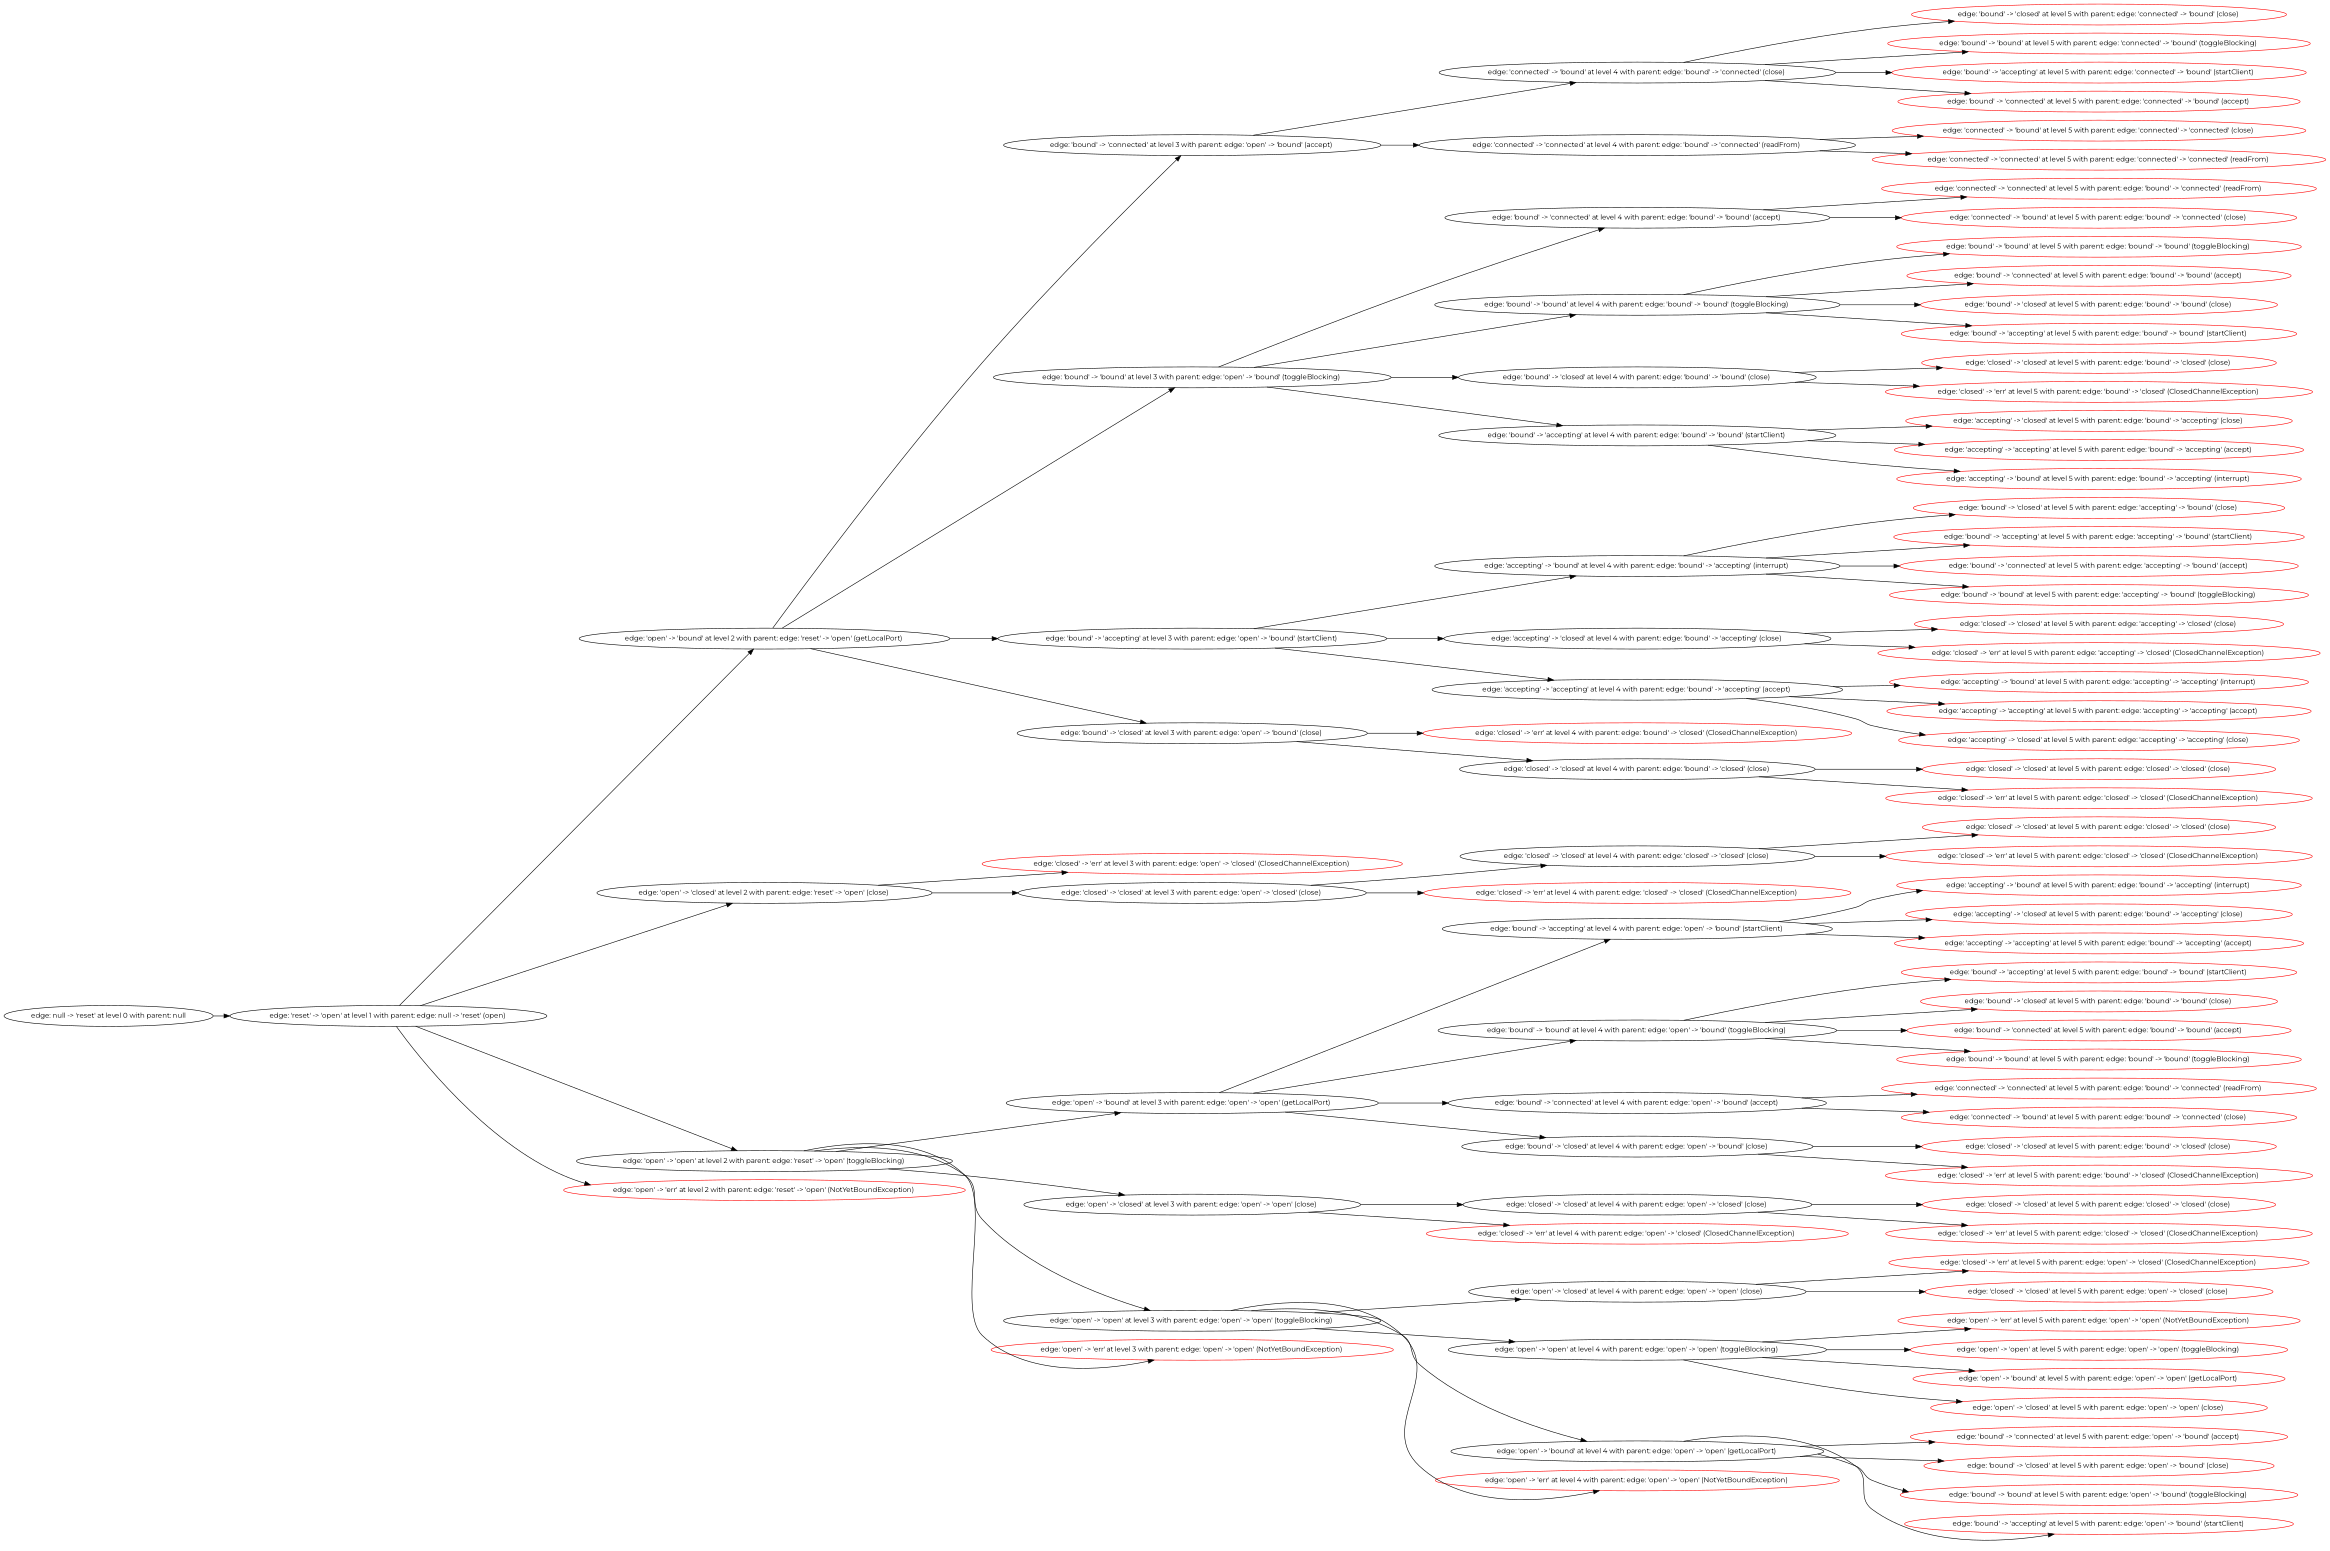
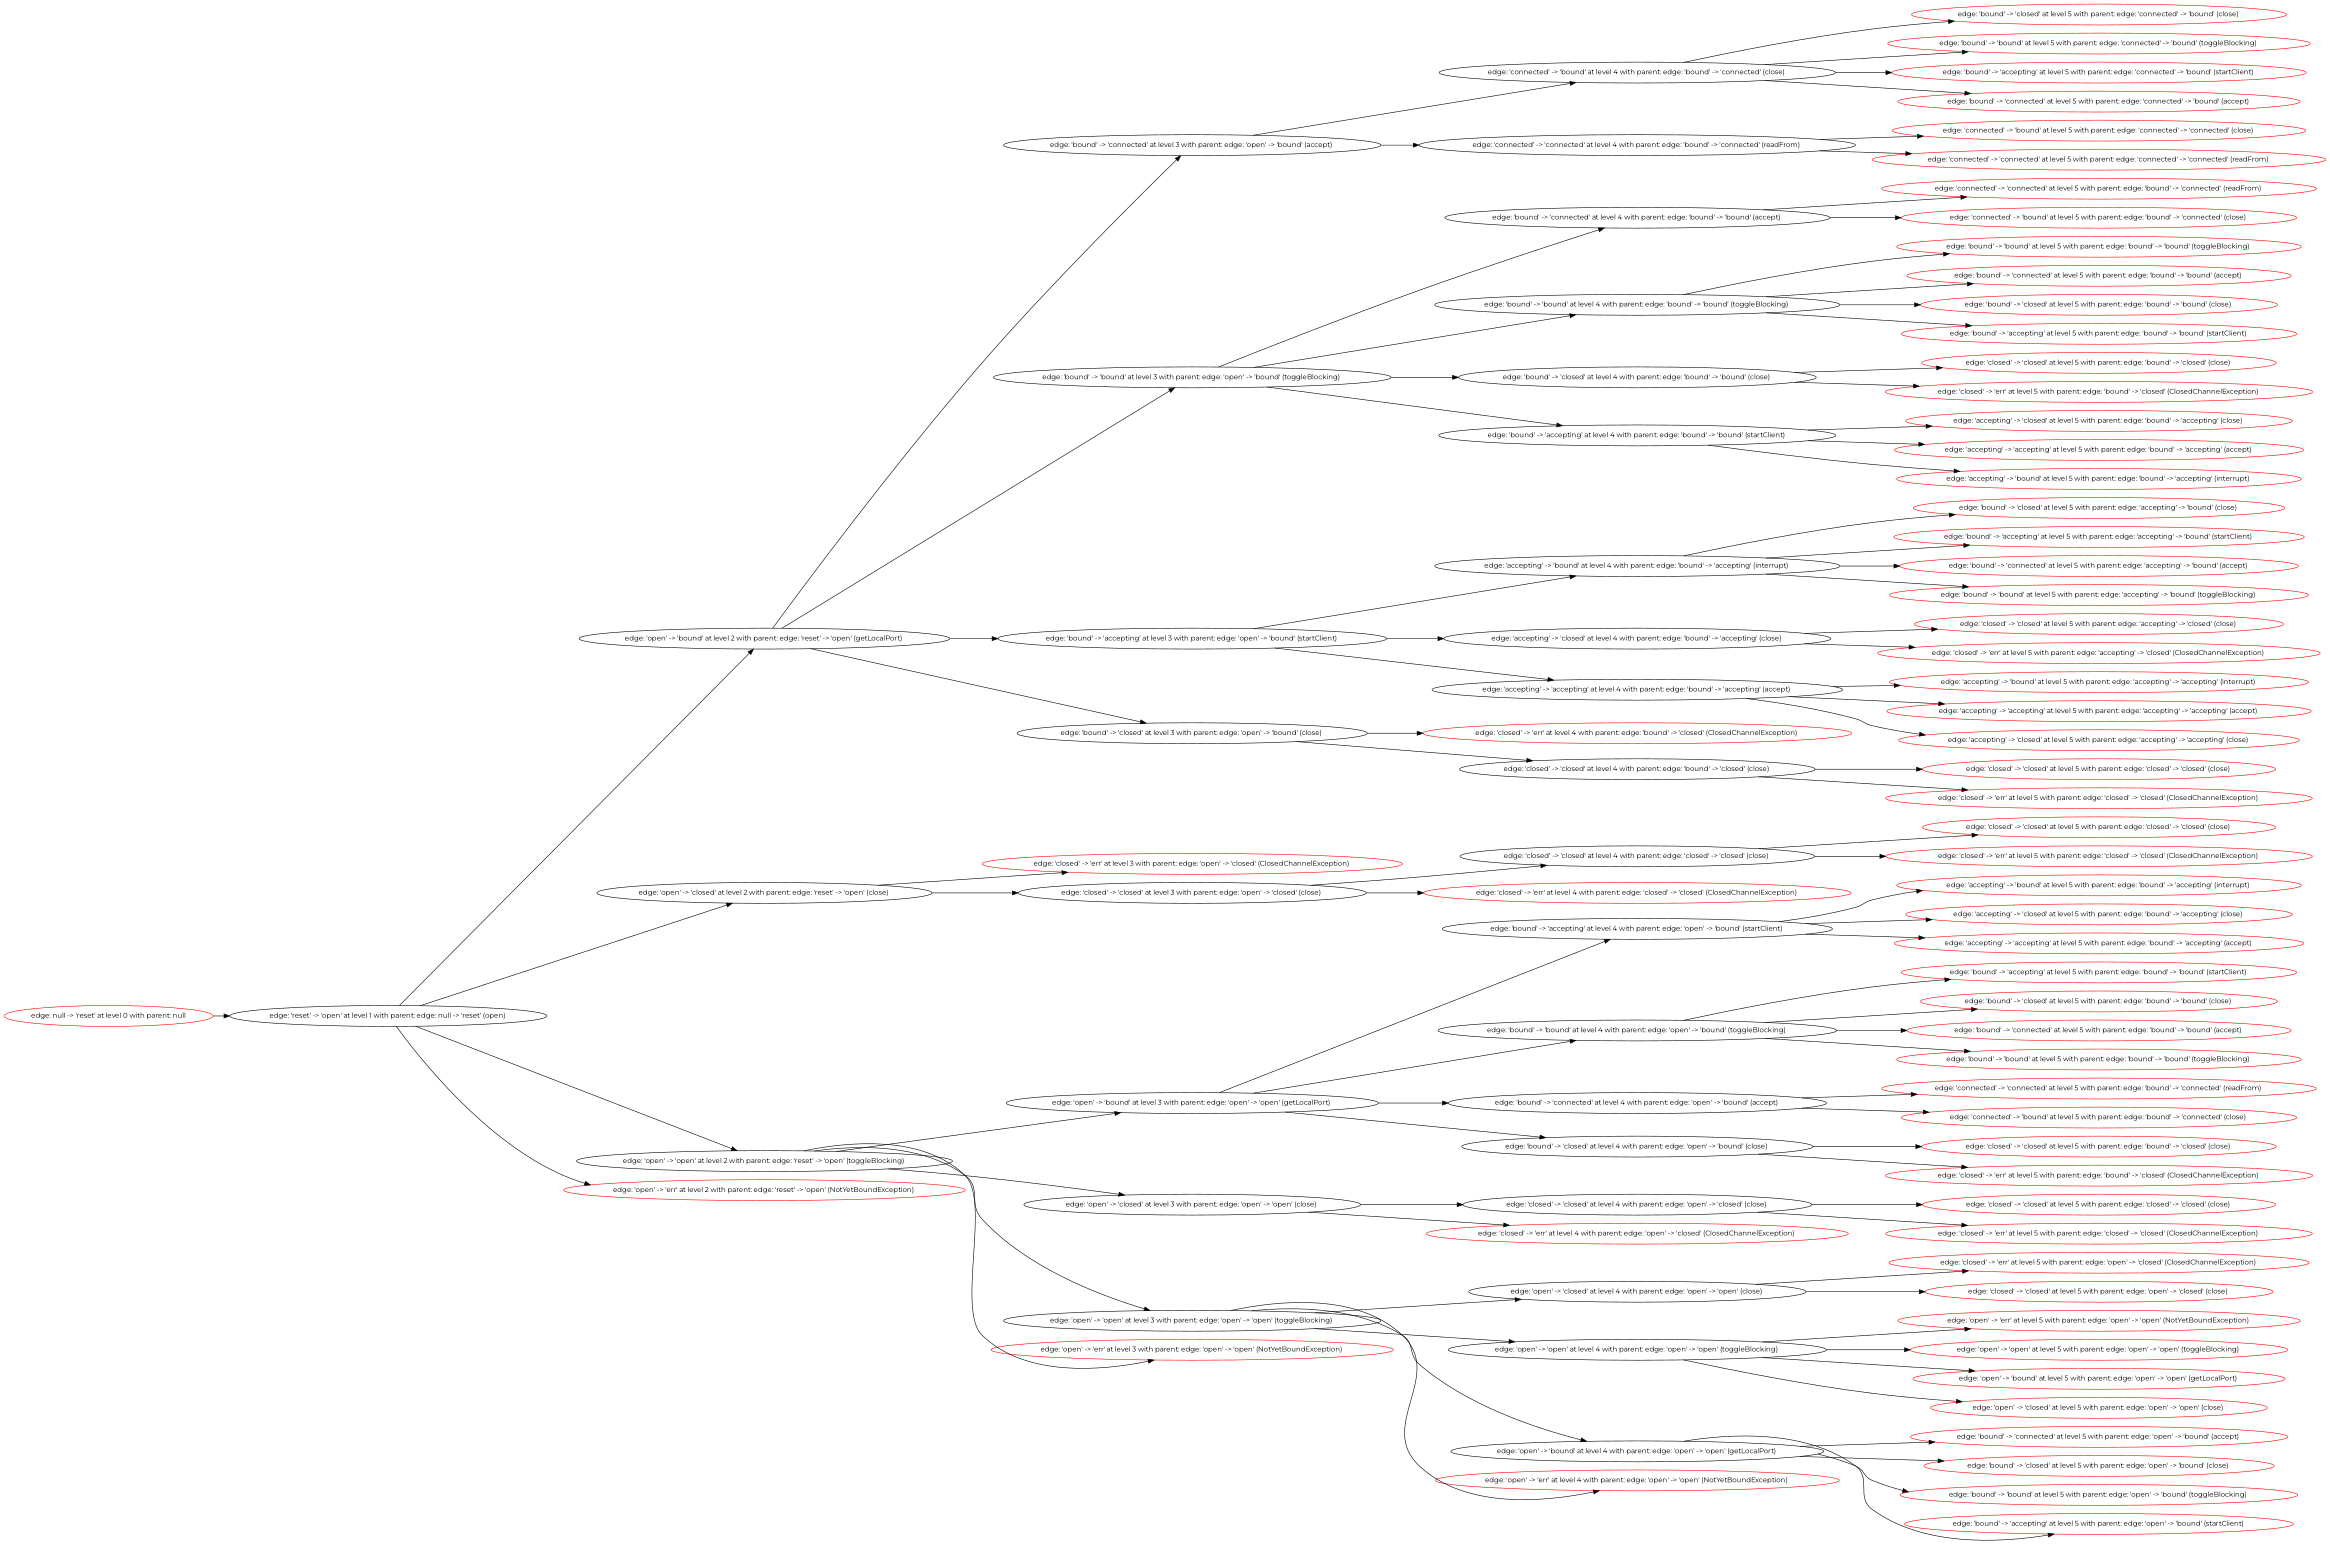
(109, 1016) -> (109, 1016)
